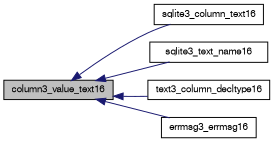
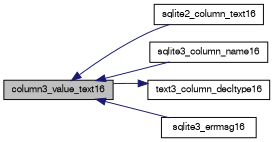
(209, 14) -> (209, 14)
(209, 52) -> (209, 52)
(136, 96) -> (126, 83)
(209, 128) -> (209, 128)
